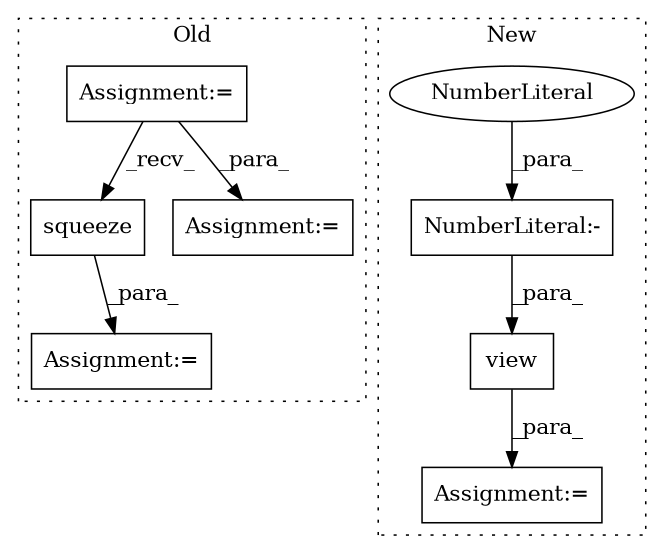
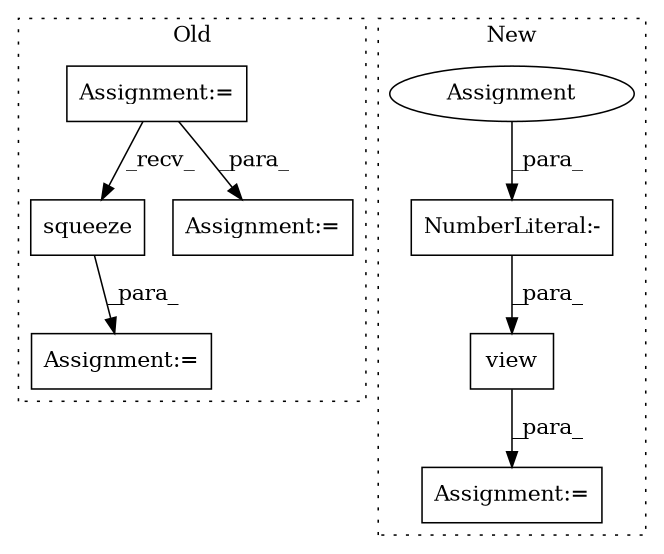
(512, 94) -> (512, 94)
